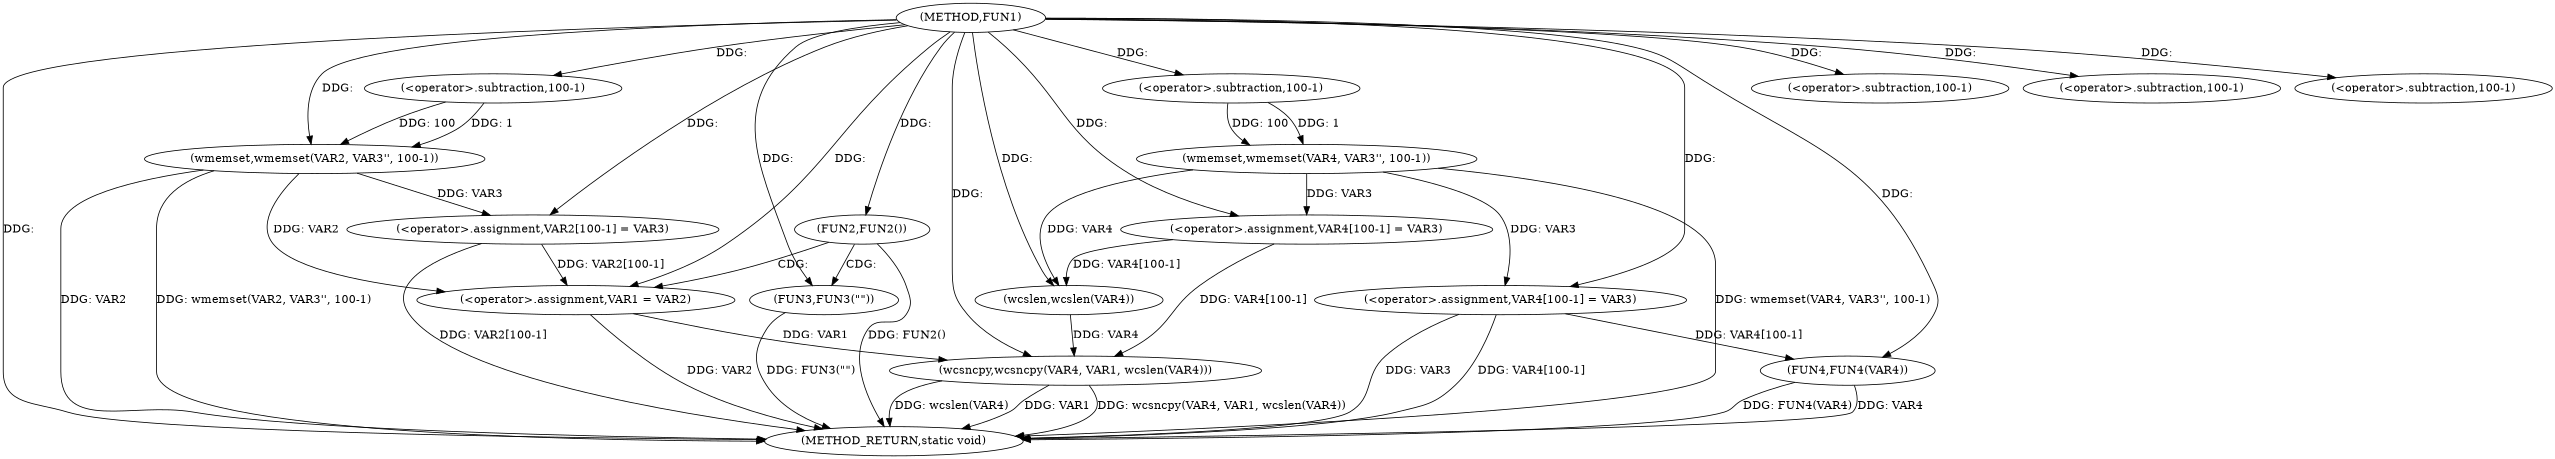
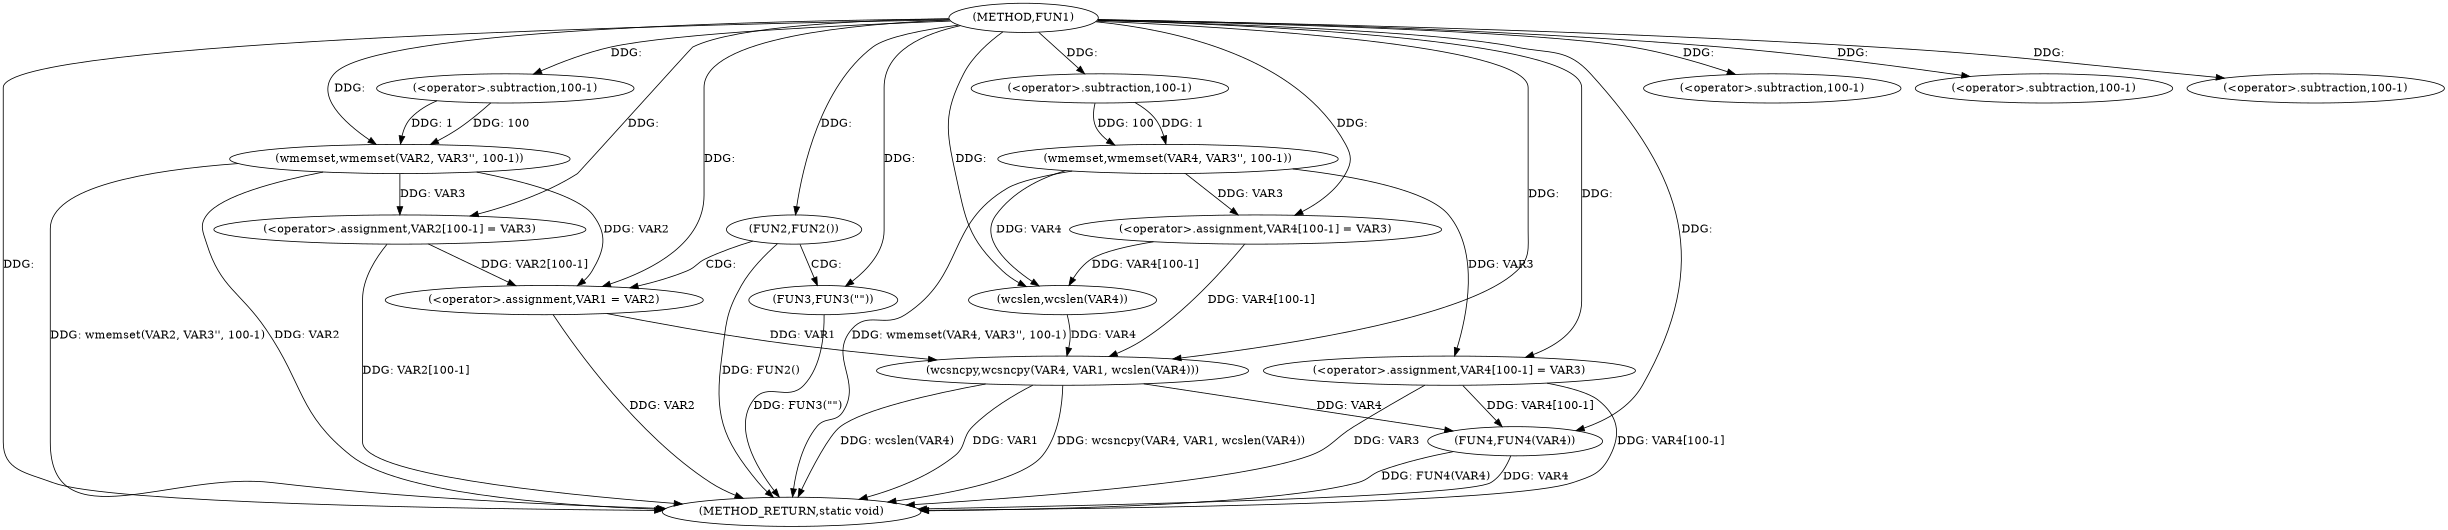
none -> (1294, 407)
